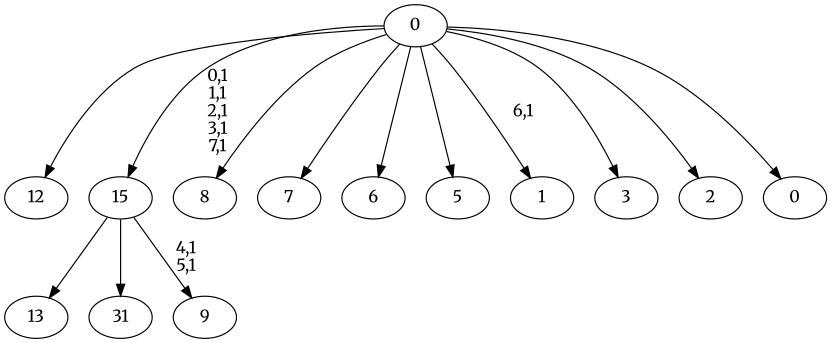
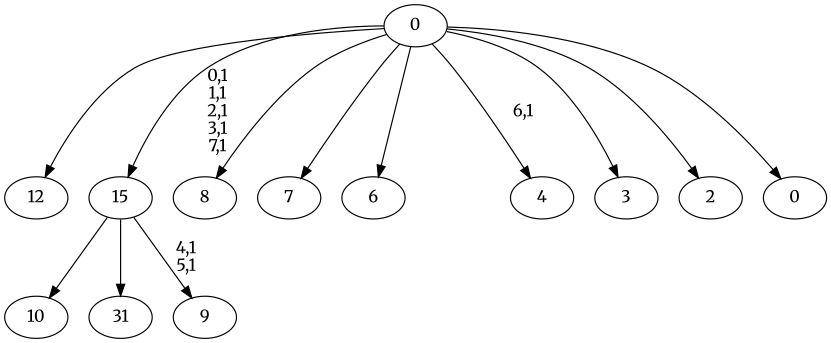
(458, 198) -> none
(542, 198) -> (542, 198)
(36, 317) -> (36, 317)
